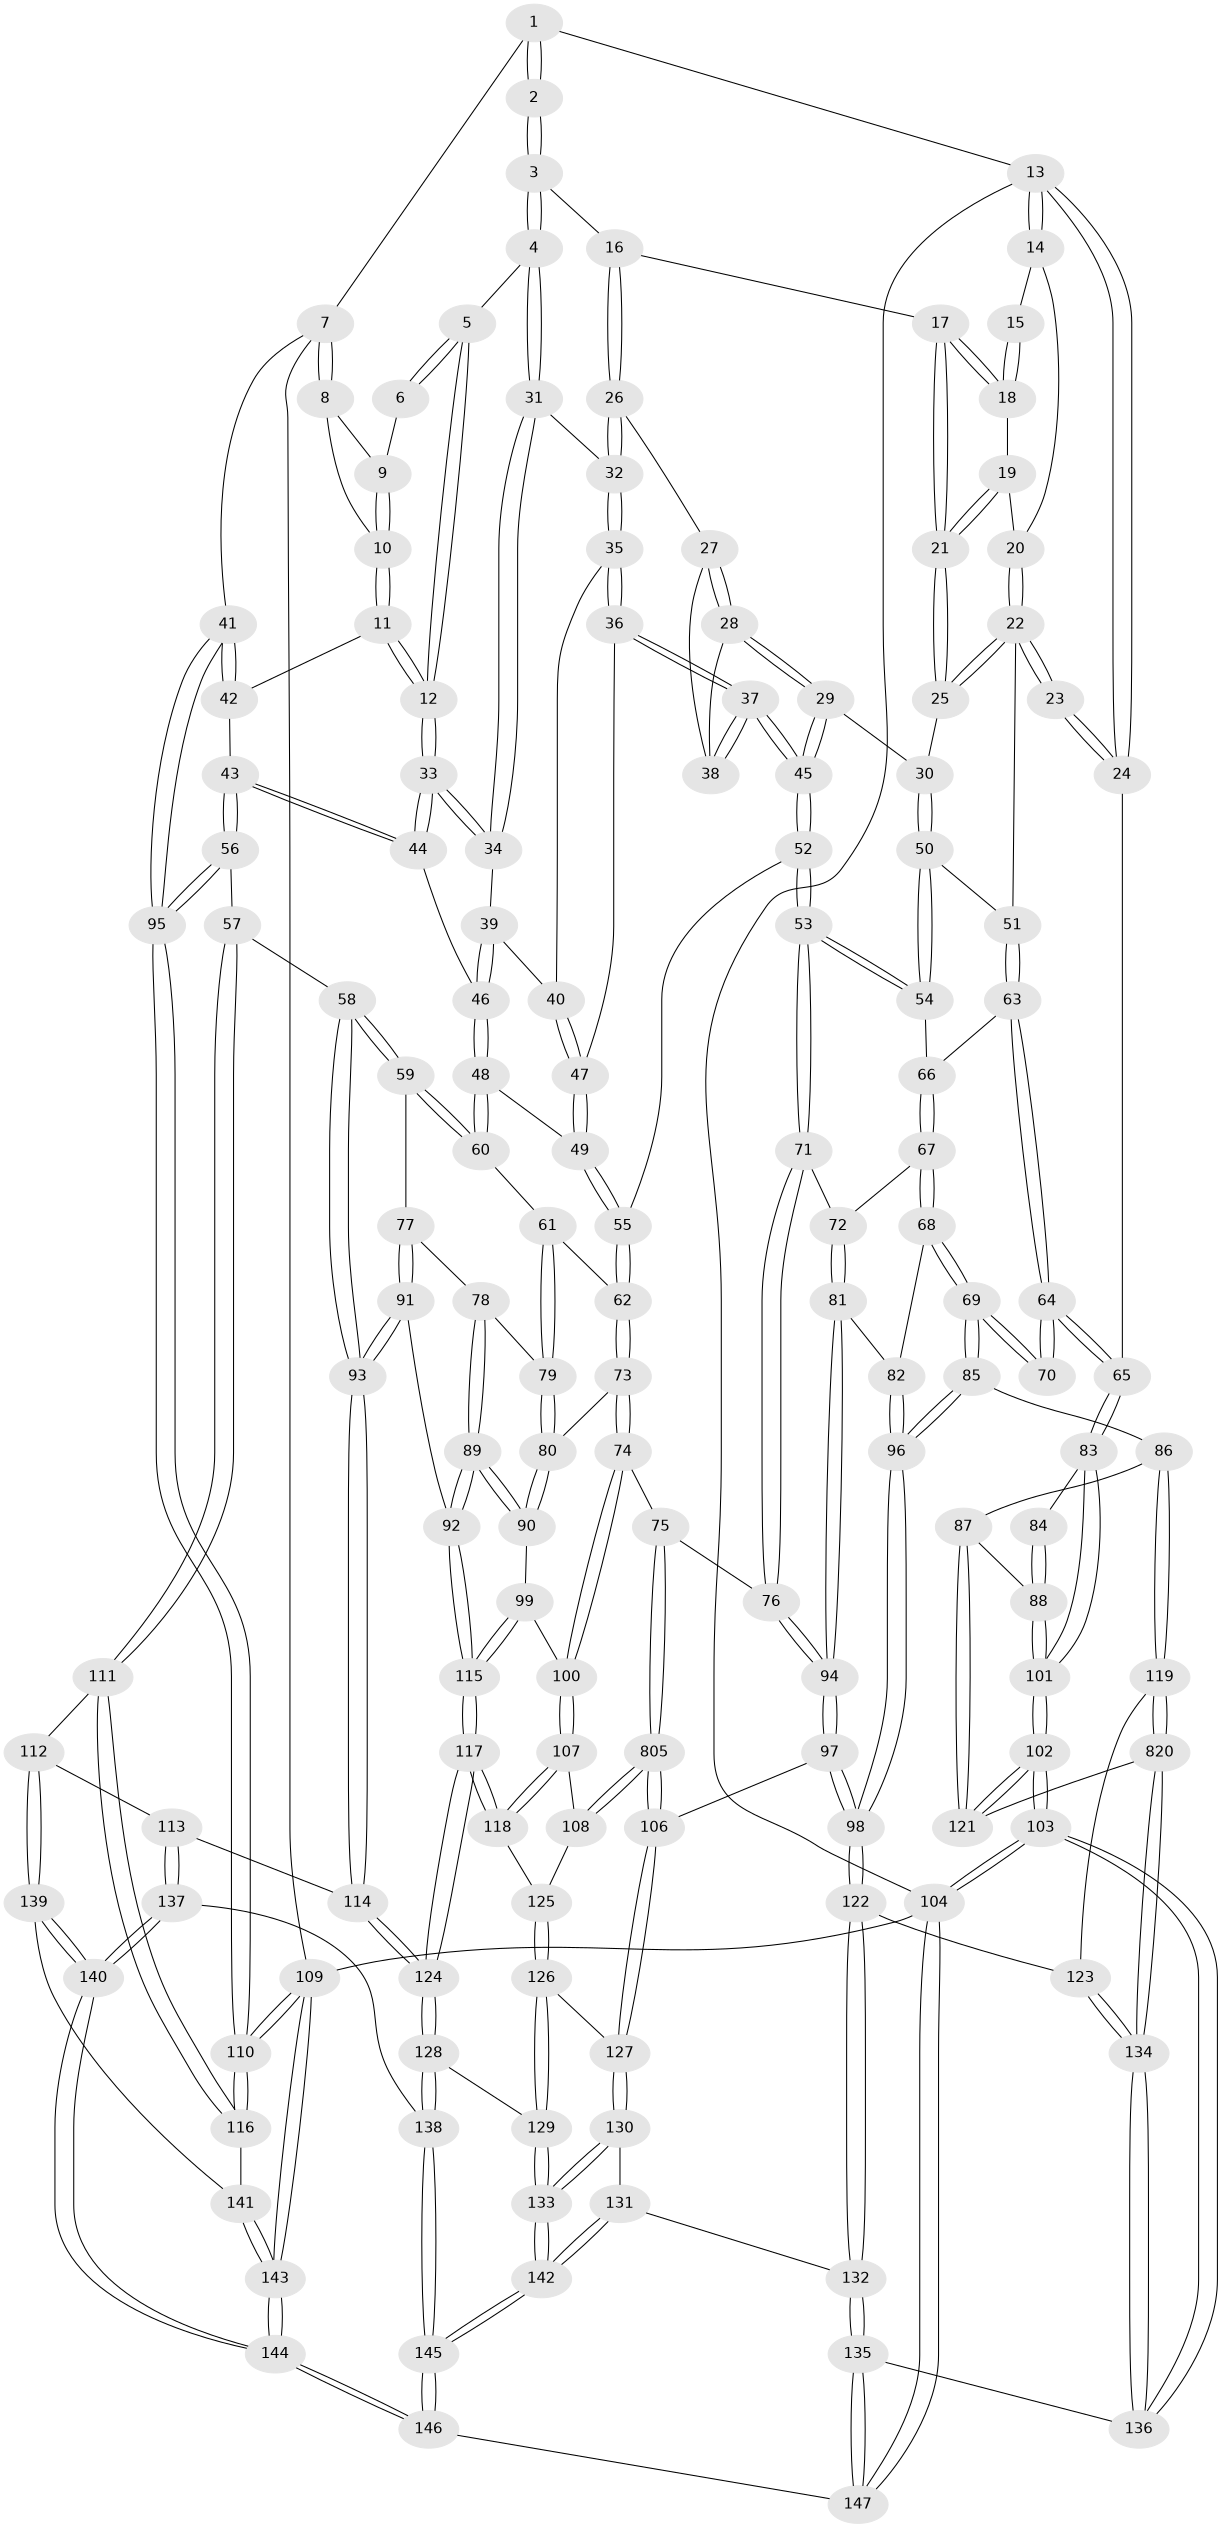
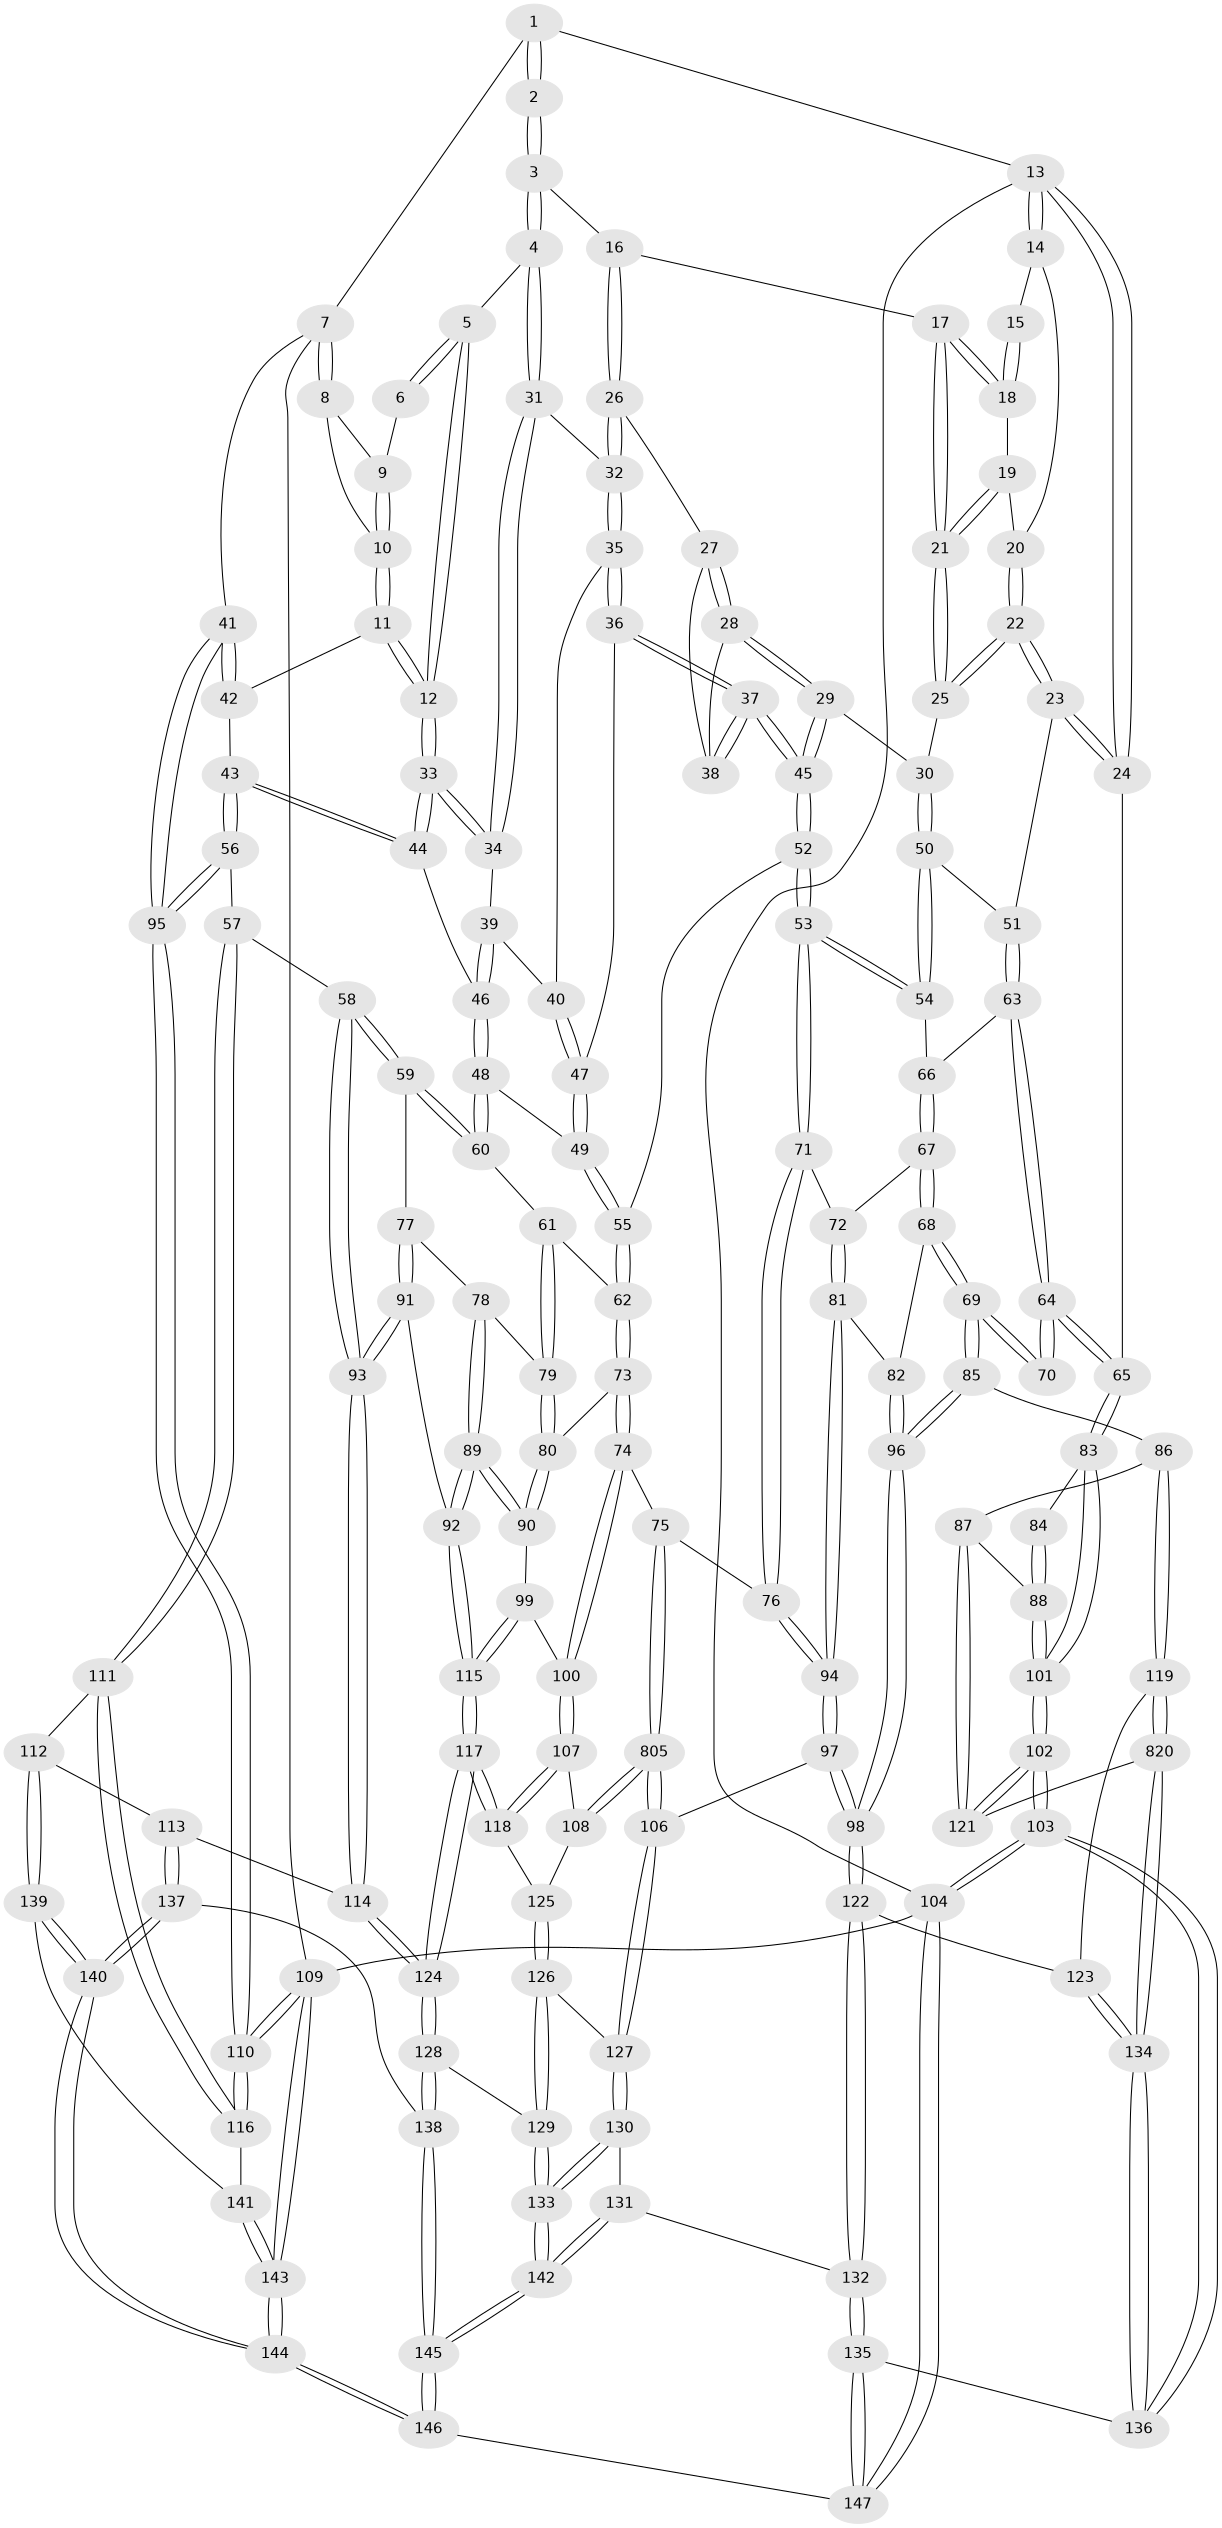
(1014, 775) -> (1034, 813)
